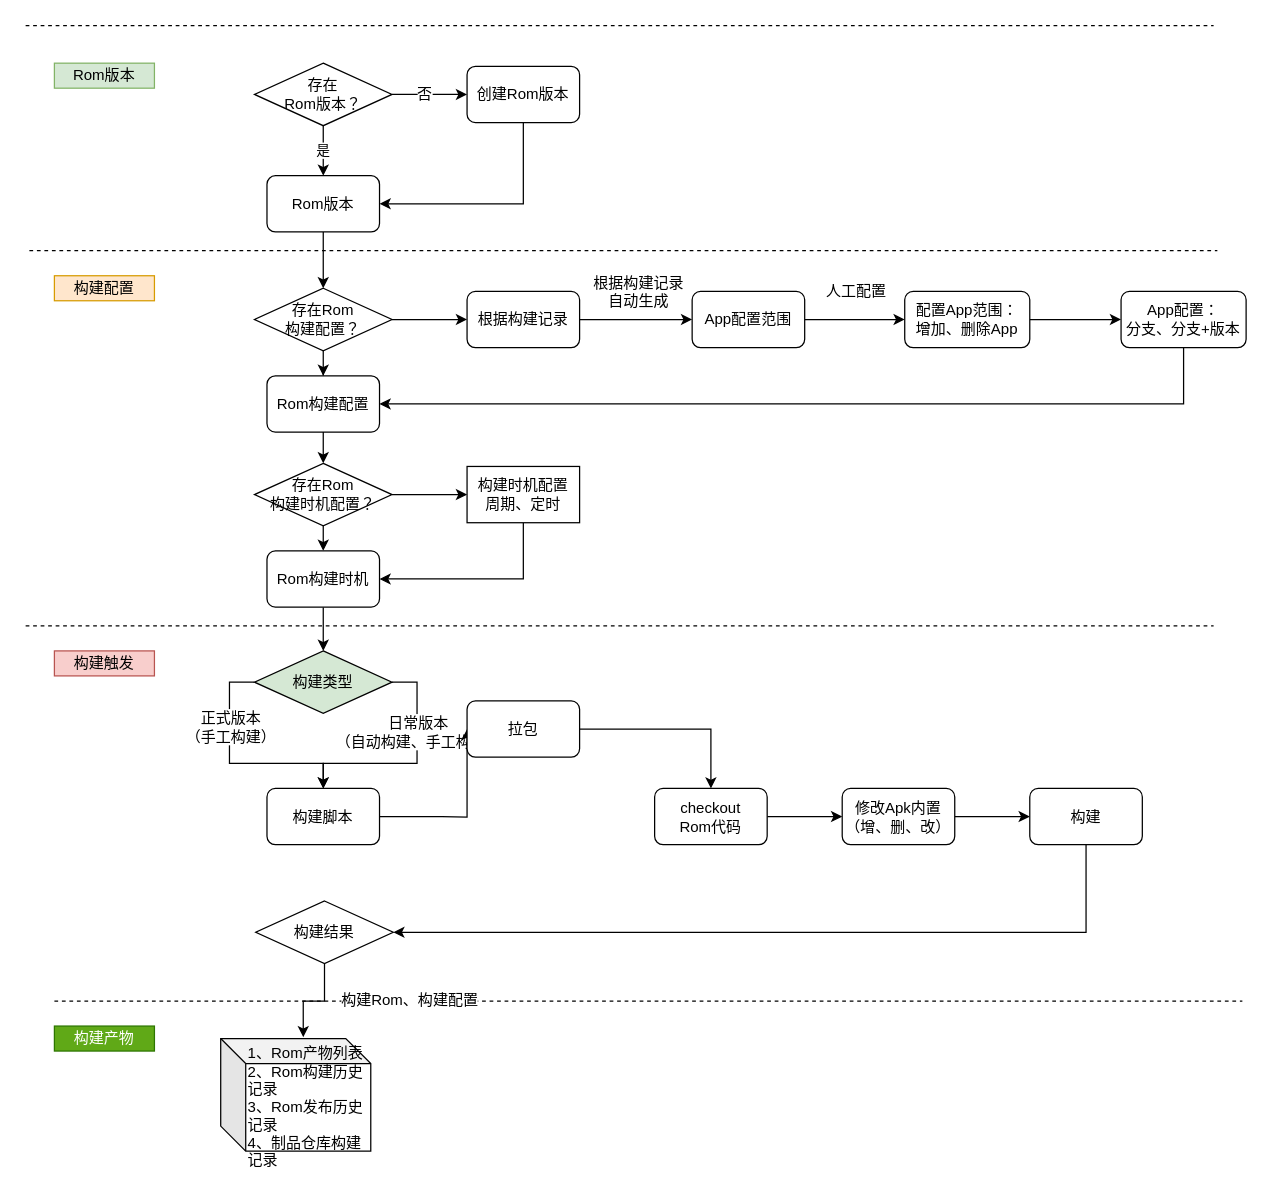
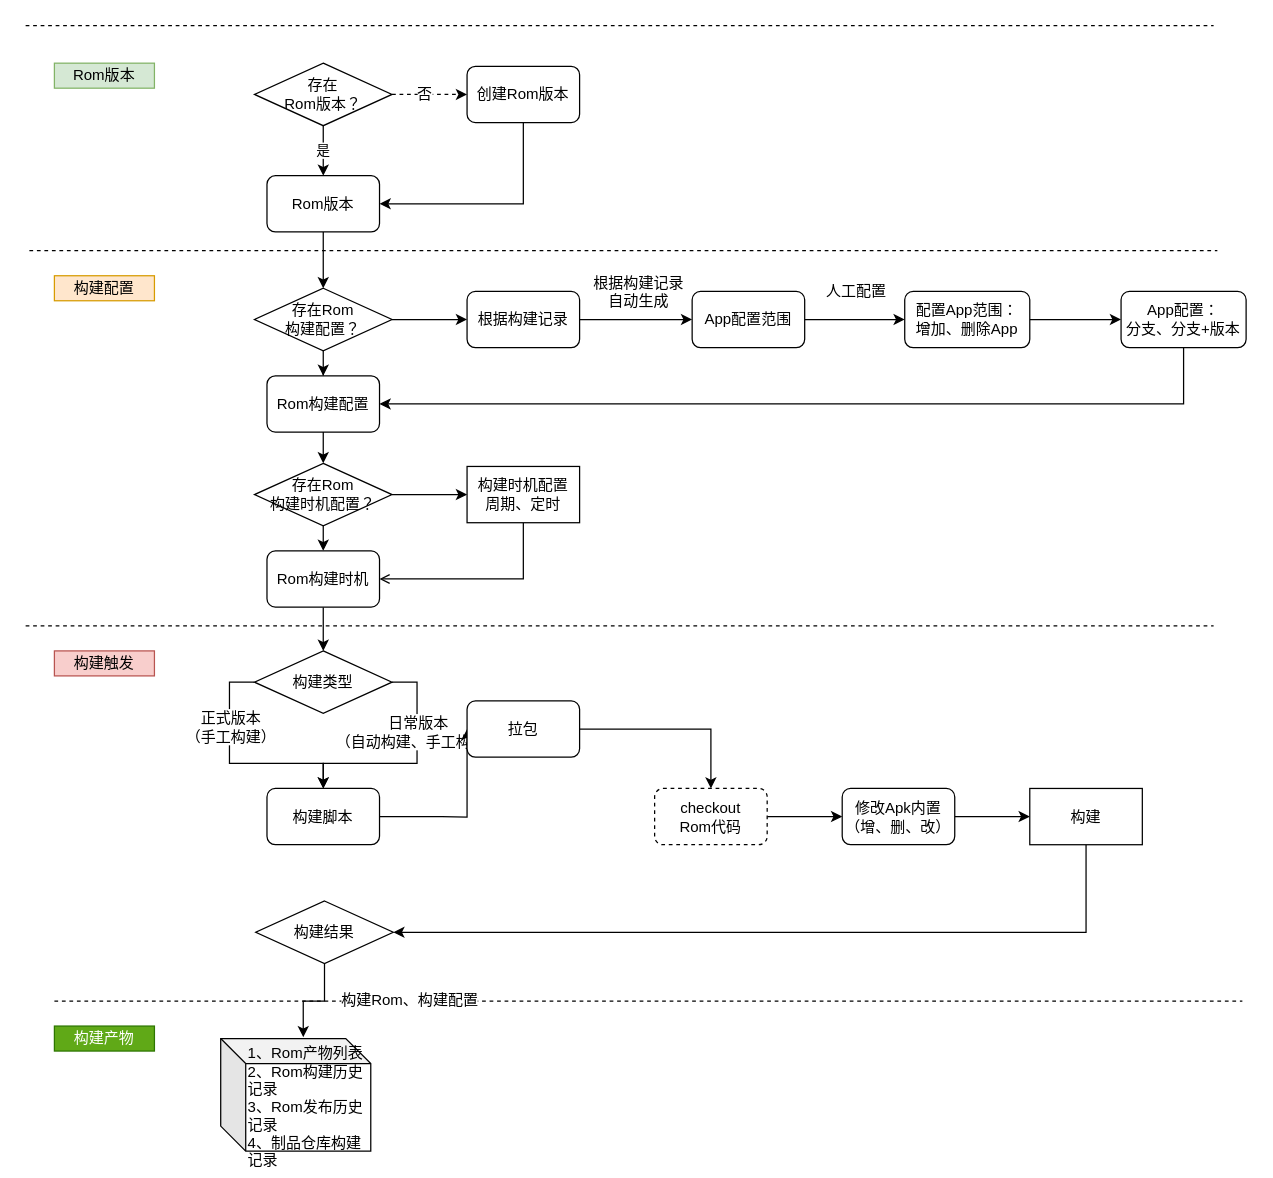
(445, 94) -> (445, 94)
(389, 579) -> (387, 579)
(323, 682) -> (323, 682)
(711, 816) -> (711, 816)
(1086, 816) -> (1086, 816)
